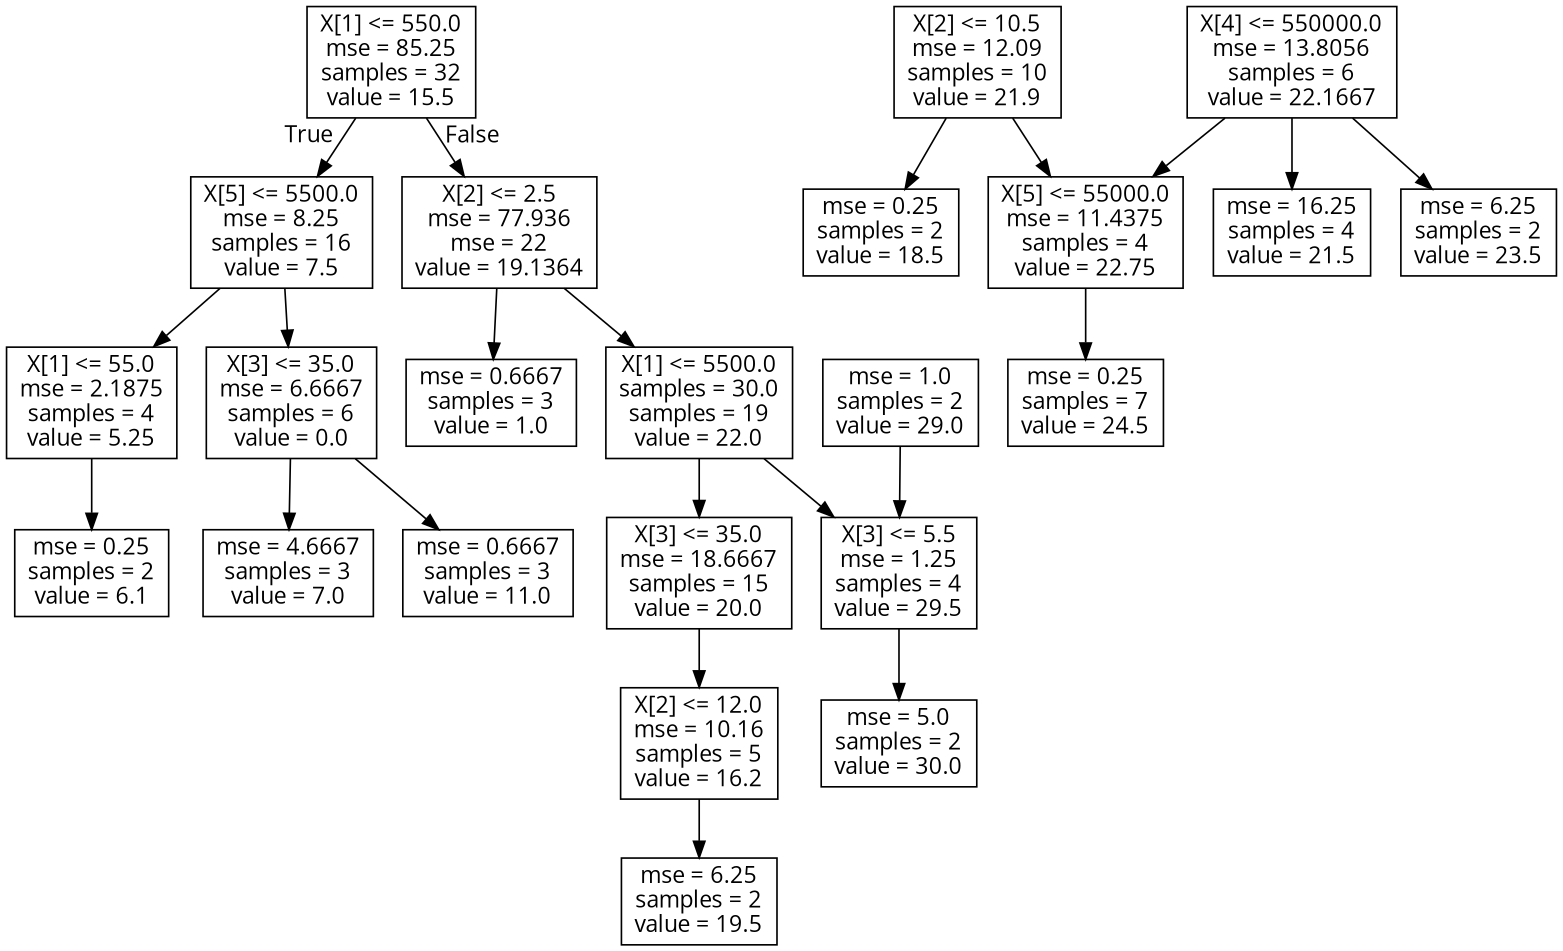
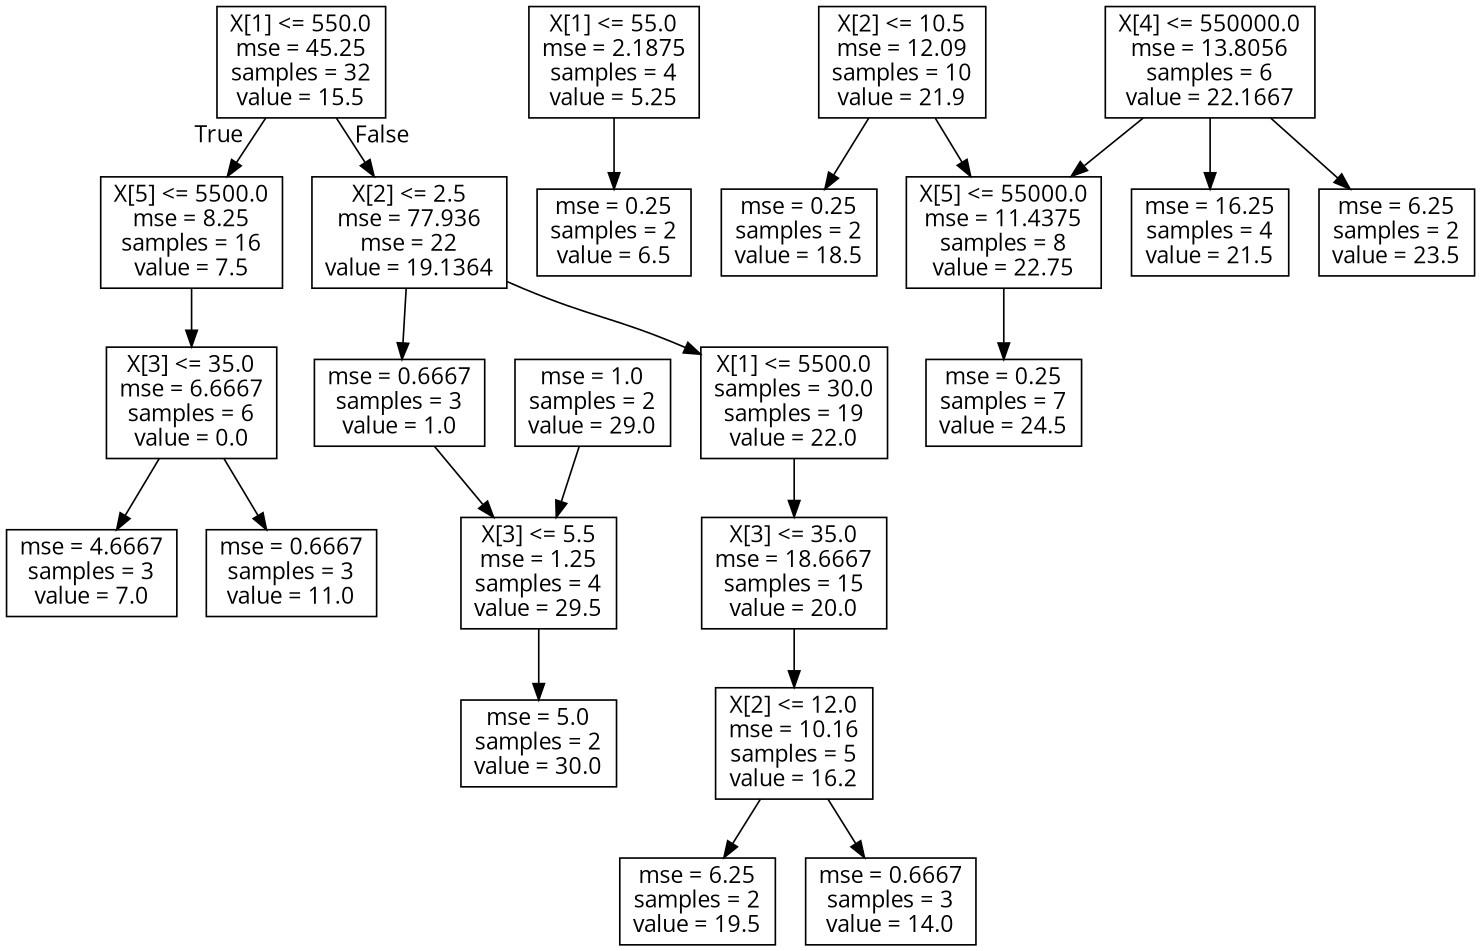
(391, 62) -> (301, 62)
(1086, 233) -> (1004, 233)
(193, 312) -> none
(793, 482) -> (459, 476)
(92, 573) -> (614, 233)
none -> (891, 901)
